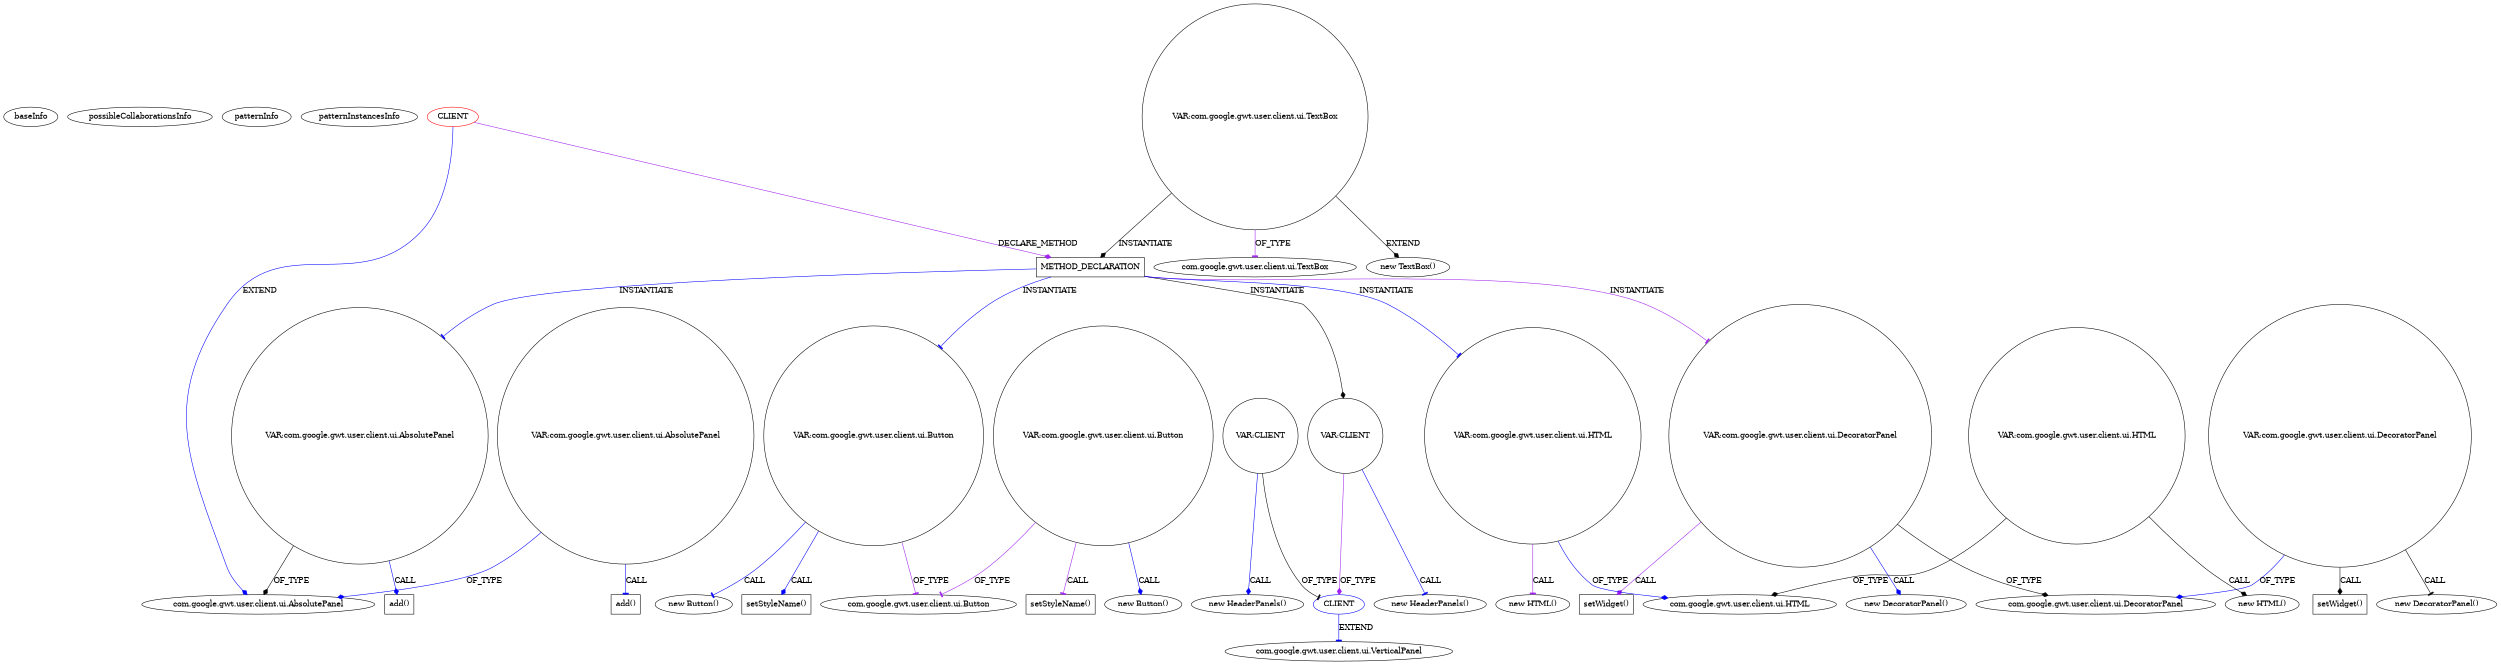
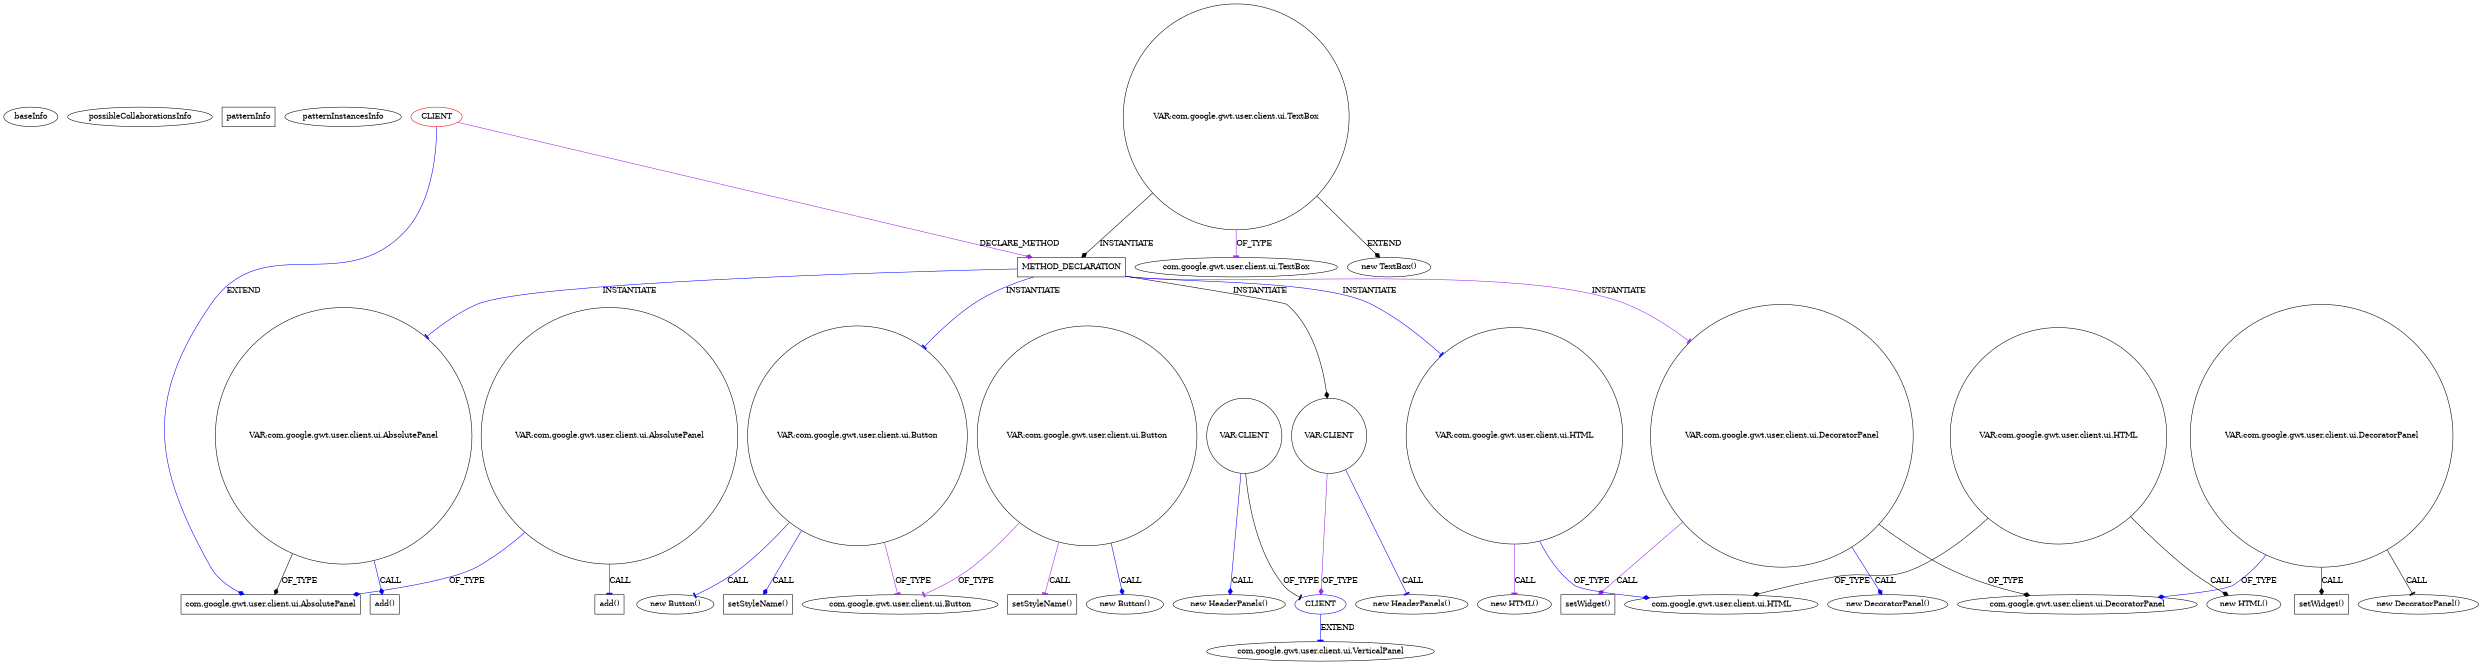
(257, 117) -> (249, 117)
(258, 604) -> (271, 604)
